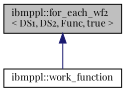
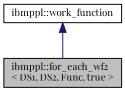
(63, 56) -> (63, 45)
